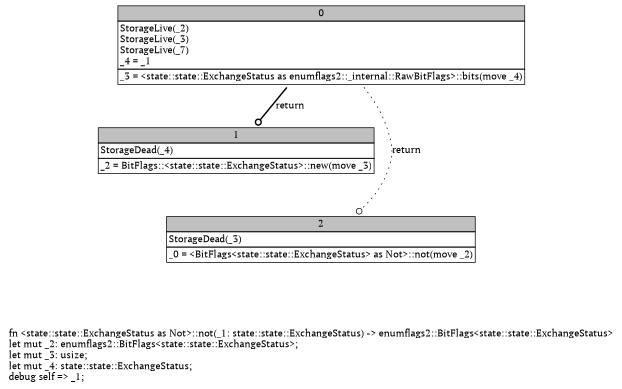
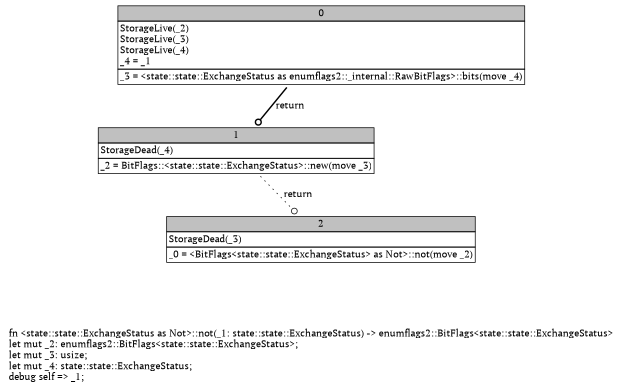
(155, 50) -> (155, 50)
(392, 149) -> (276, 192)
